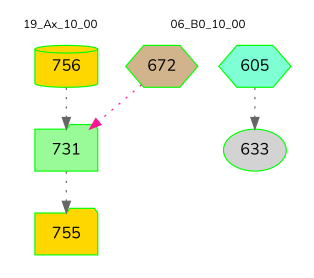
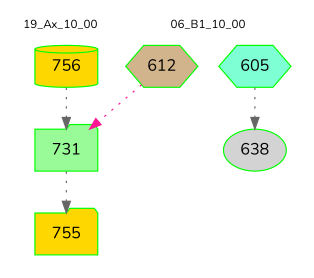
(208, 25) -> (208, 25)
(162, 66) -> (162, 66)
(255, 150) -> (255, 150)
